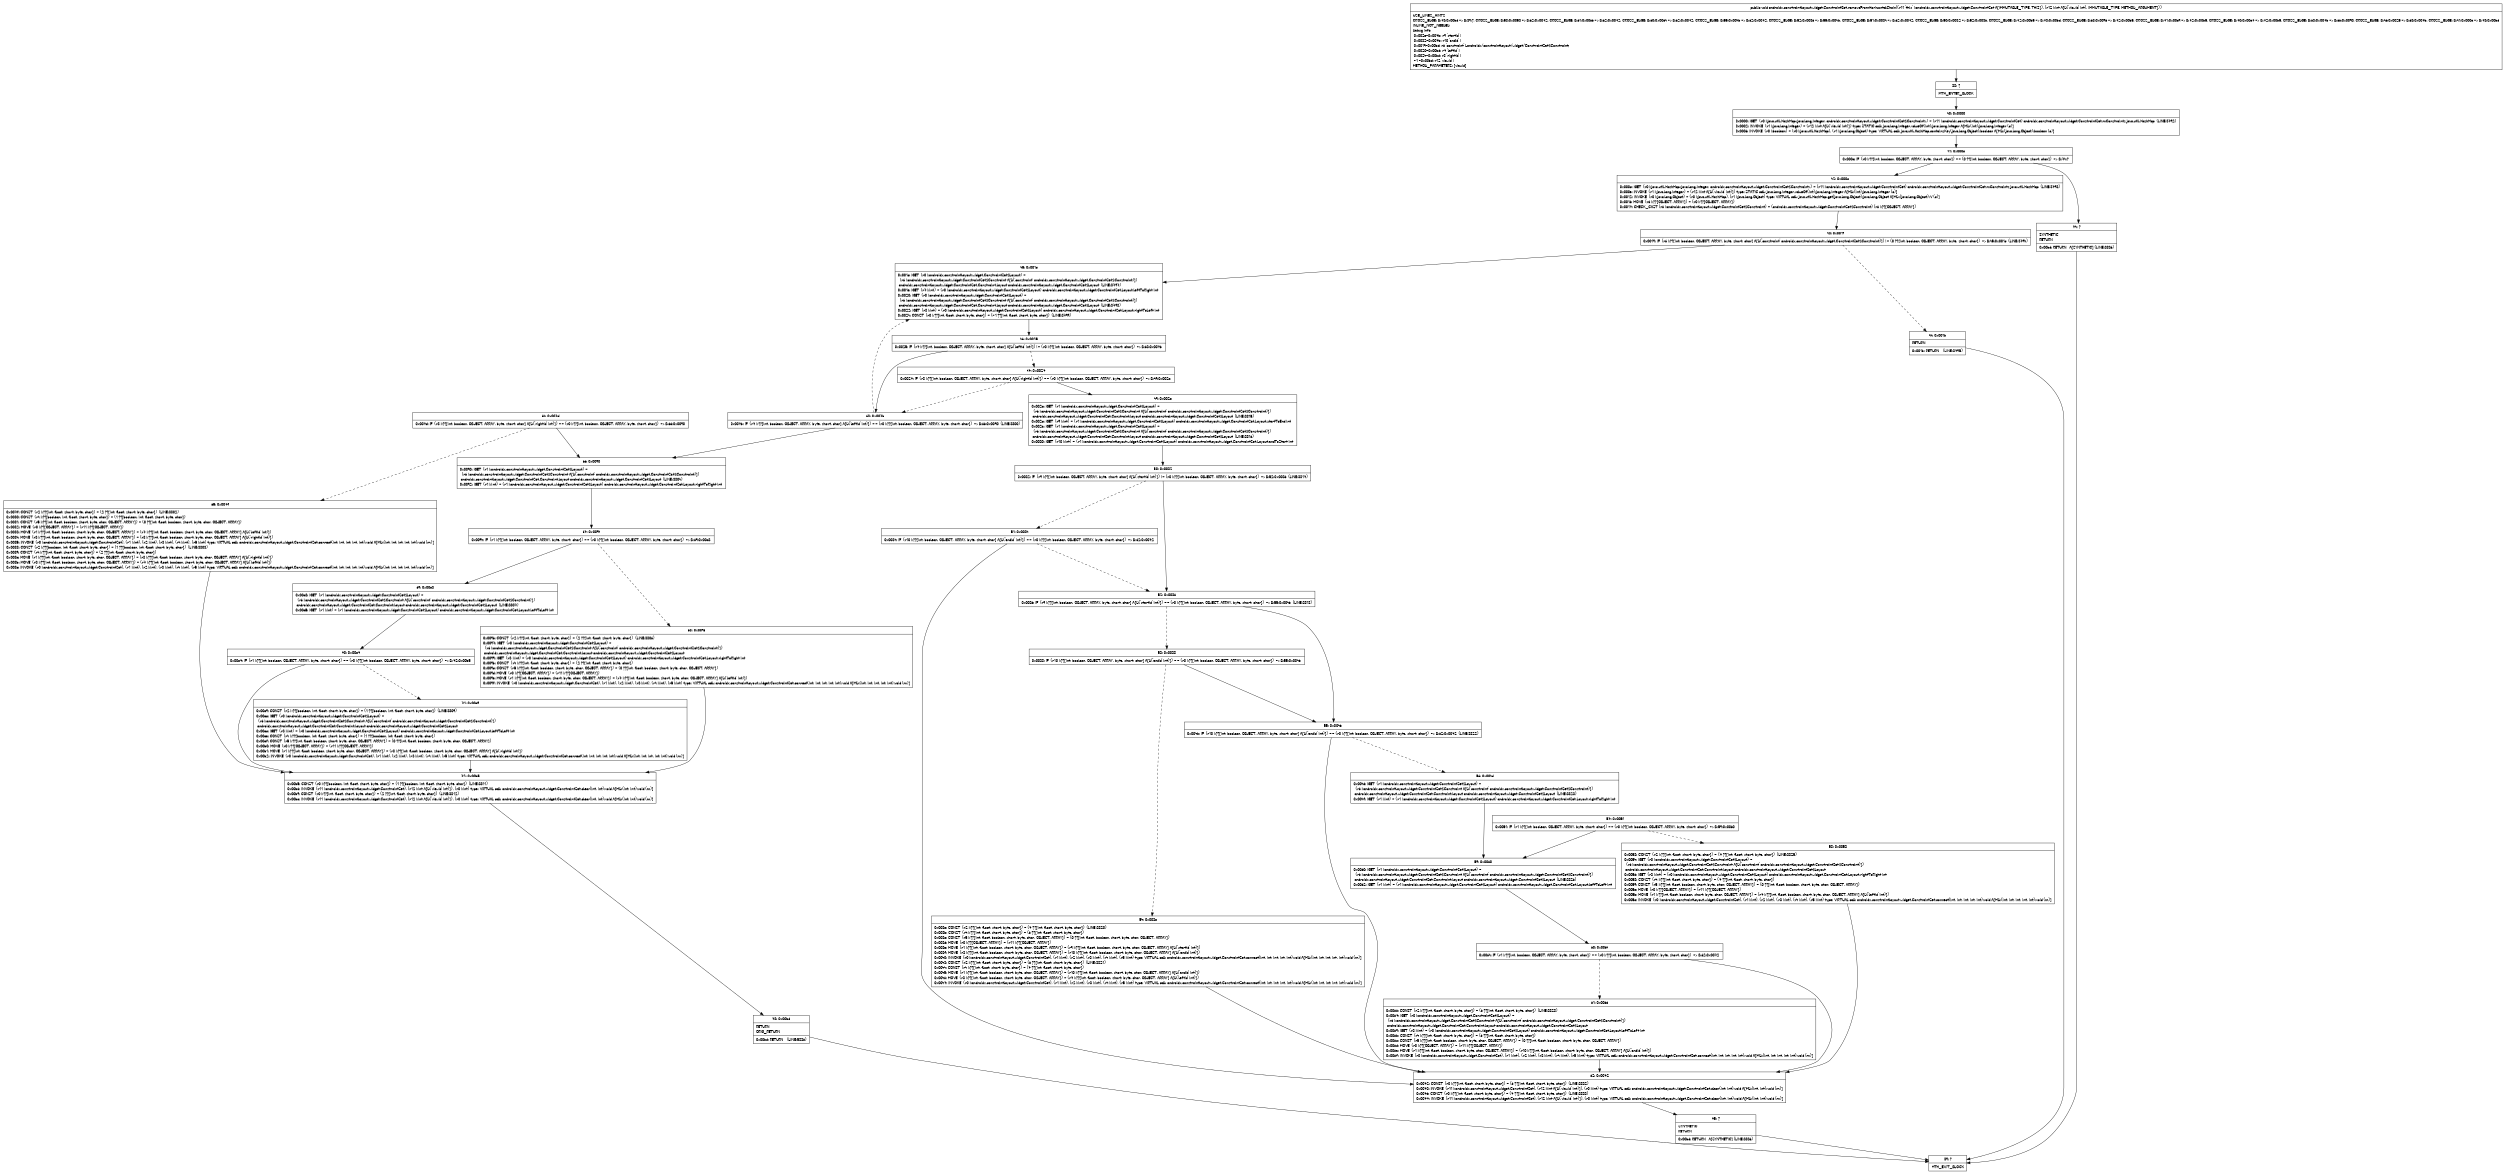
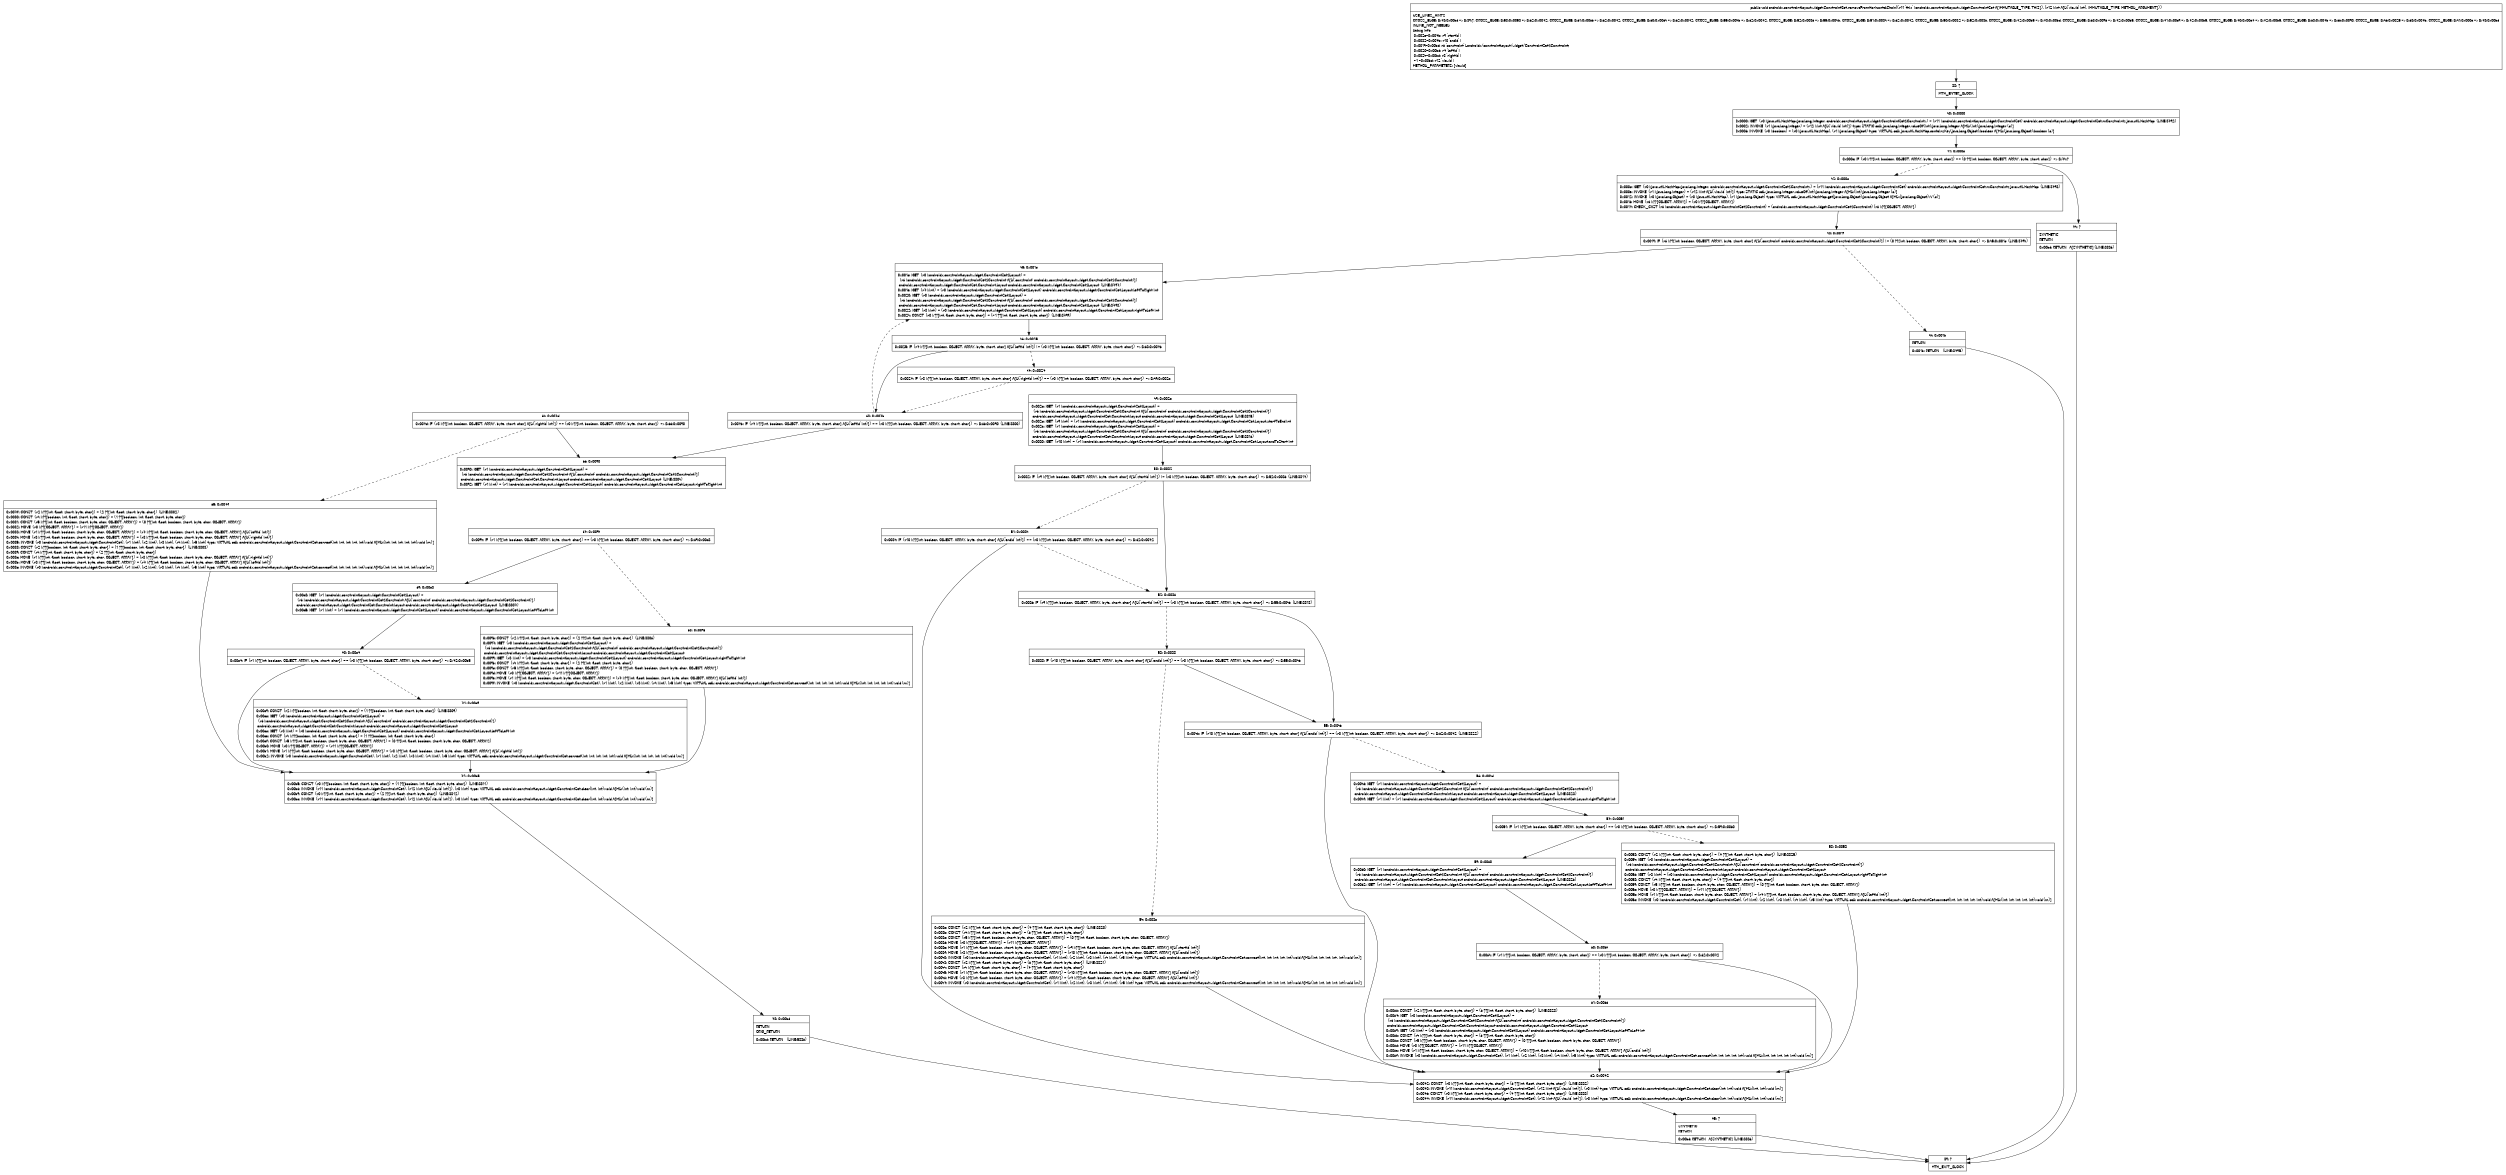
(1915, 169) -> (1915, 169)
(1073, 388) -> none
(591, 507) -> none
(1484, 829) -> (1563, 809)
